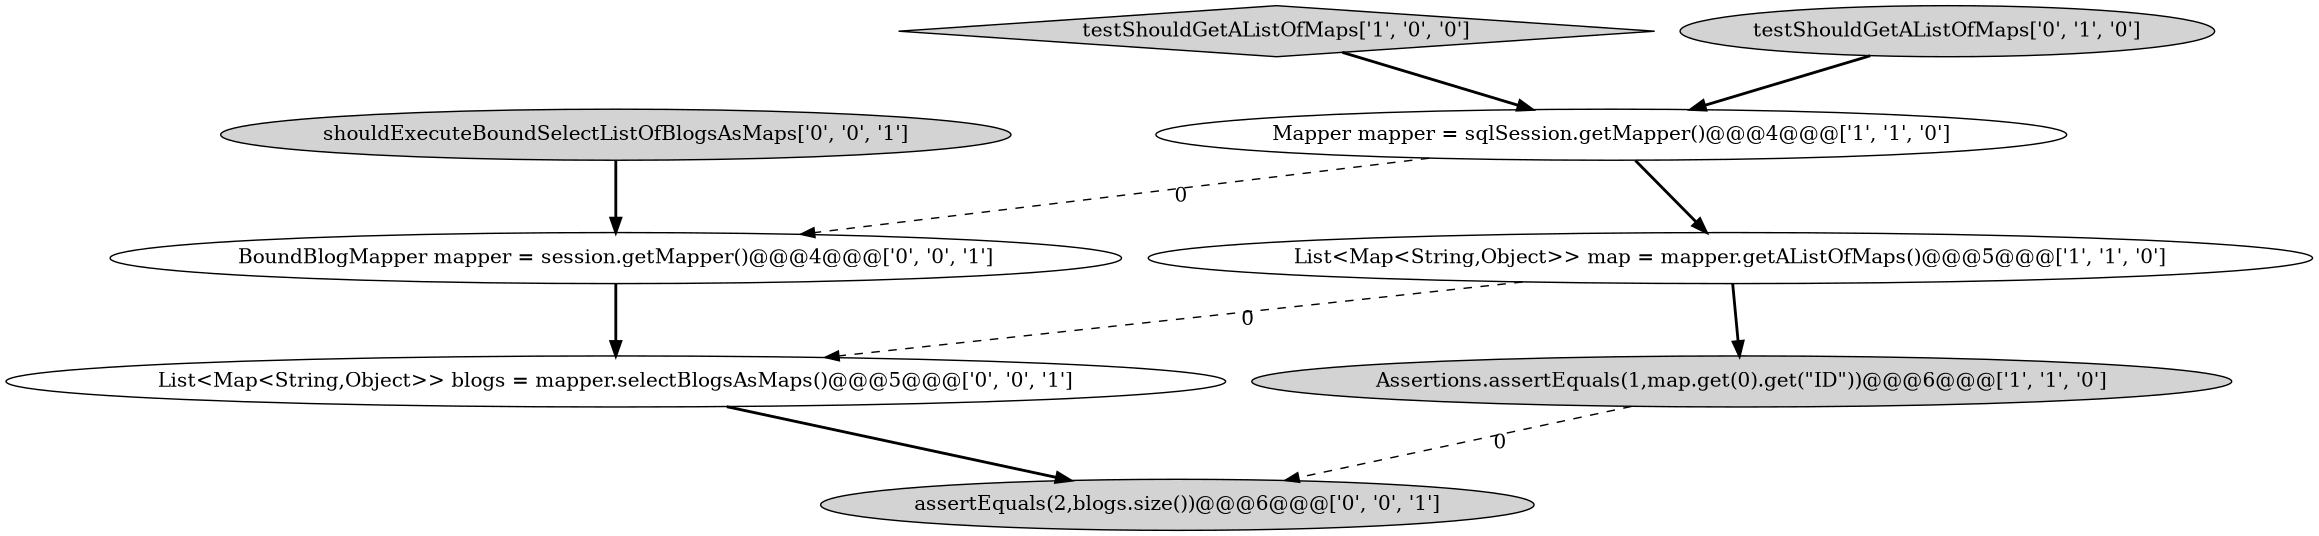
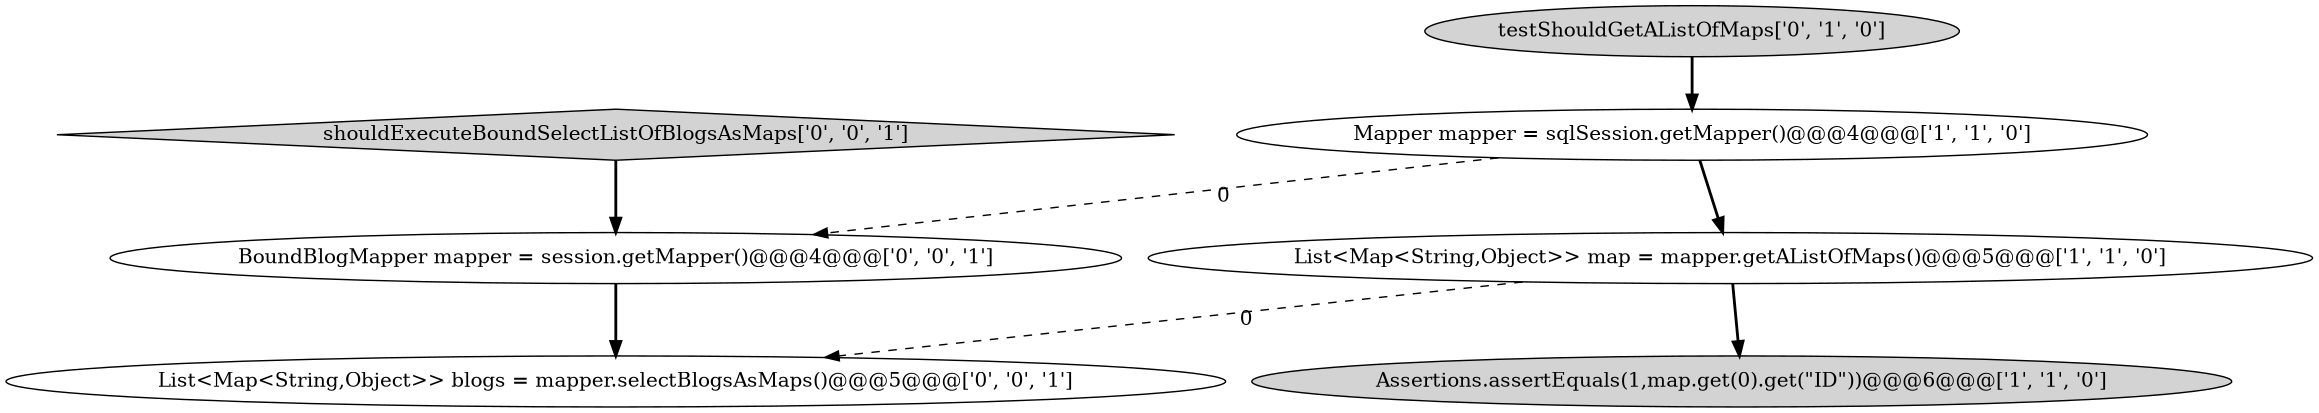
(1277, 31) -> none
(616, 135) -> (616, 135)
(1177, 505) -> none
